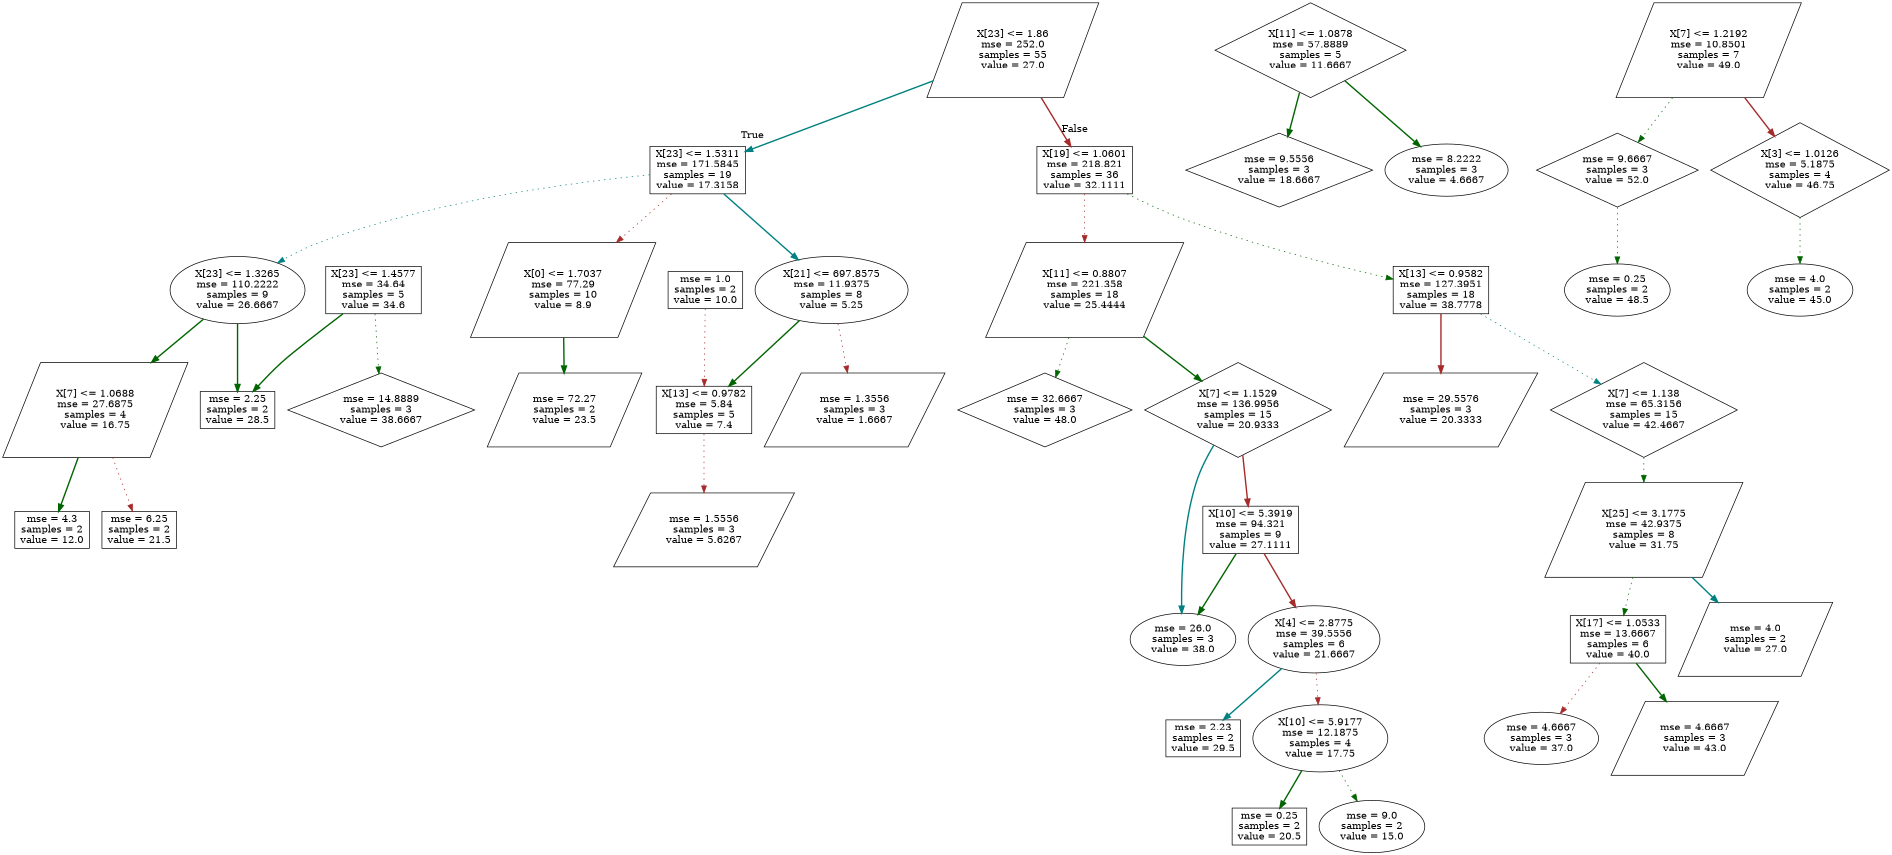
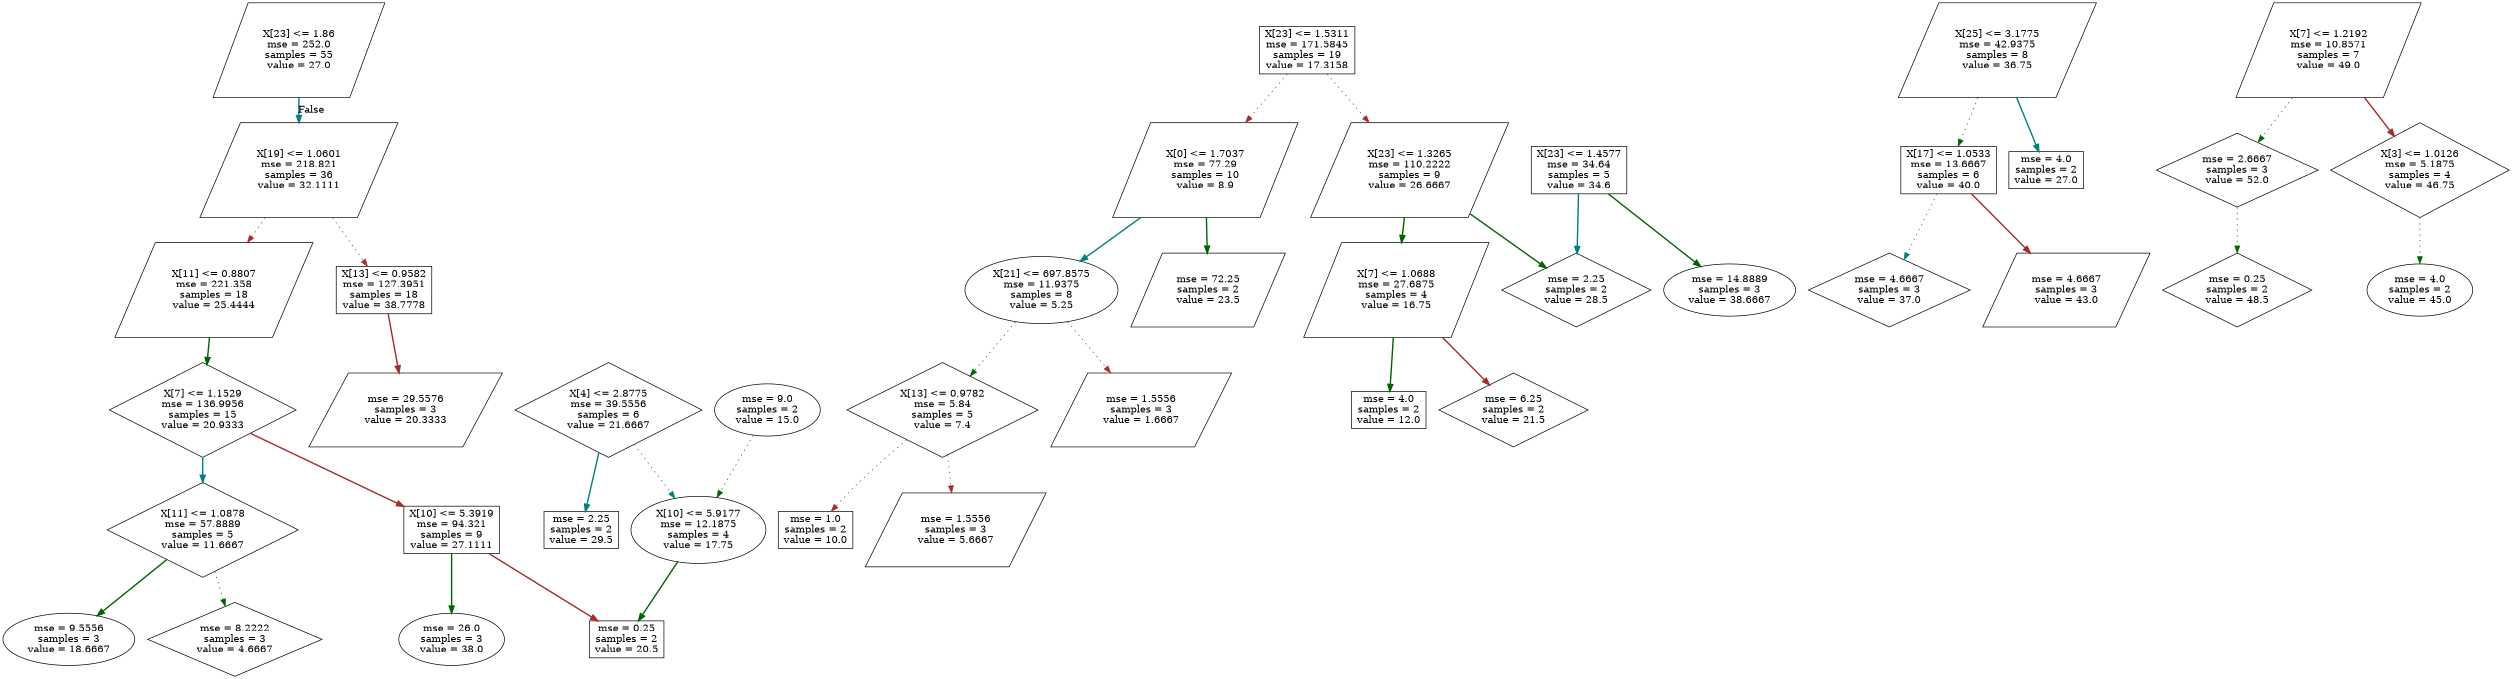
(1709, 50) -> (2329, 50)
(1380, 111) -> (219, 585)
(843, 115) -> none
(1054, 119) -> (299, 107)
(1085, 170) -> (299, 170)
(1279, 170) -> (69, 639)
(1447, 170) -> (235, 639)
(1617, 170) -> (2237, 170)
(463, 203) -> (1346, 96)
(758, 225) -> (1113, 237)
(1254, 243) -> (348, 239)
(238, 290) -> (1410, 170)
(1617, 290) -> (2237, 290)
(377, 340) -> (1652, 228)
(705, 344) -> (870, 472)
(299, 348) -> (1578, 220)
(767, 351) -> (995, 346)
(238, 410) -> (1576, 290)
(381, 410) -> (1730, 290)
(565, 410) -> (1208, 290)
(704, 410) -> (943, 410)
(855, 410) -> (1141, 410)
(1045, 410) -> none
(1644, 410) -> none
(121, 481) -> (1463, 359)
(1187, 523) -> (203, 466)
(52, 530) -> (1389, 410)
(139, 530) -> (1514, 410)
(704, 530) -> (956, 530)
(1644, 530) -> (1997, 50)
(1278, 577) -> (540, 585)
(1314, 639) -> (609, 410)
(1755, 639) -> (2046, 170)
(1649, 679) -> (1998, 221)
(1317, 685) -> (652, 469)
(1582, 686) -> (1922, 224)
(1203, 738) -> (581, 530)
(1541, 738) -> (1889, 290)
(1346, 783) -> (737, 463)
